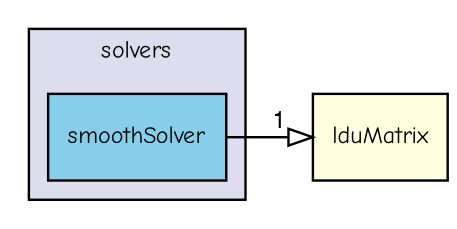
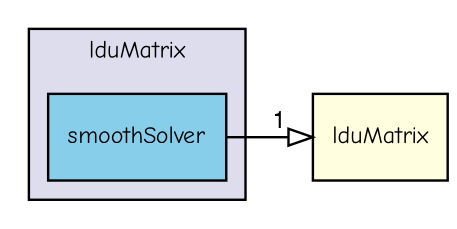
(137, 52) -> (137, 52)
